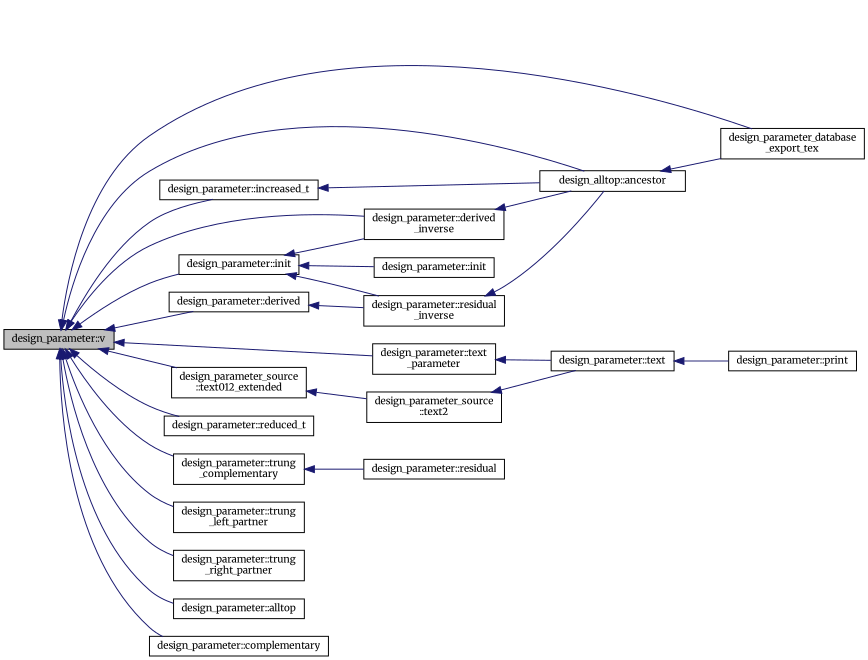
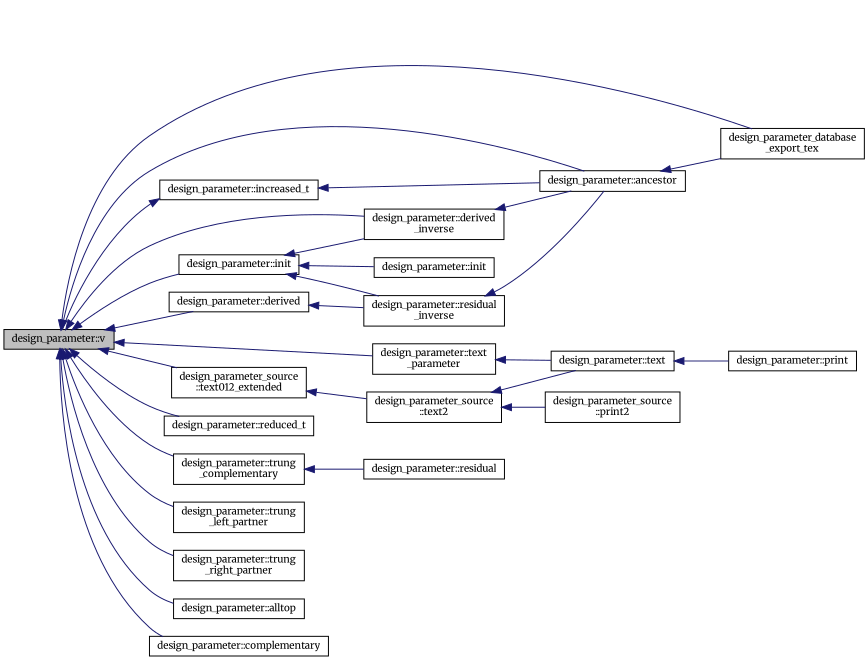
(613, 181) -> (613, 181)
(127, 242) -> (98, 261)
none -> (613, 407)
